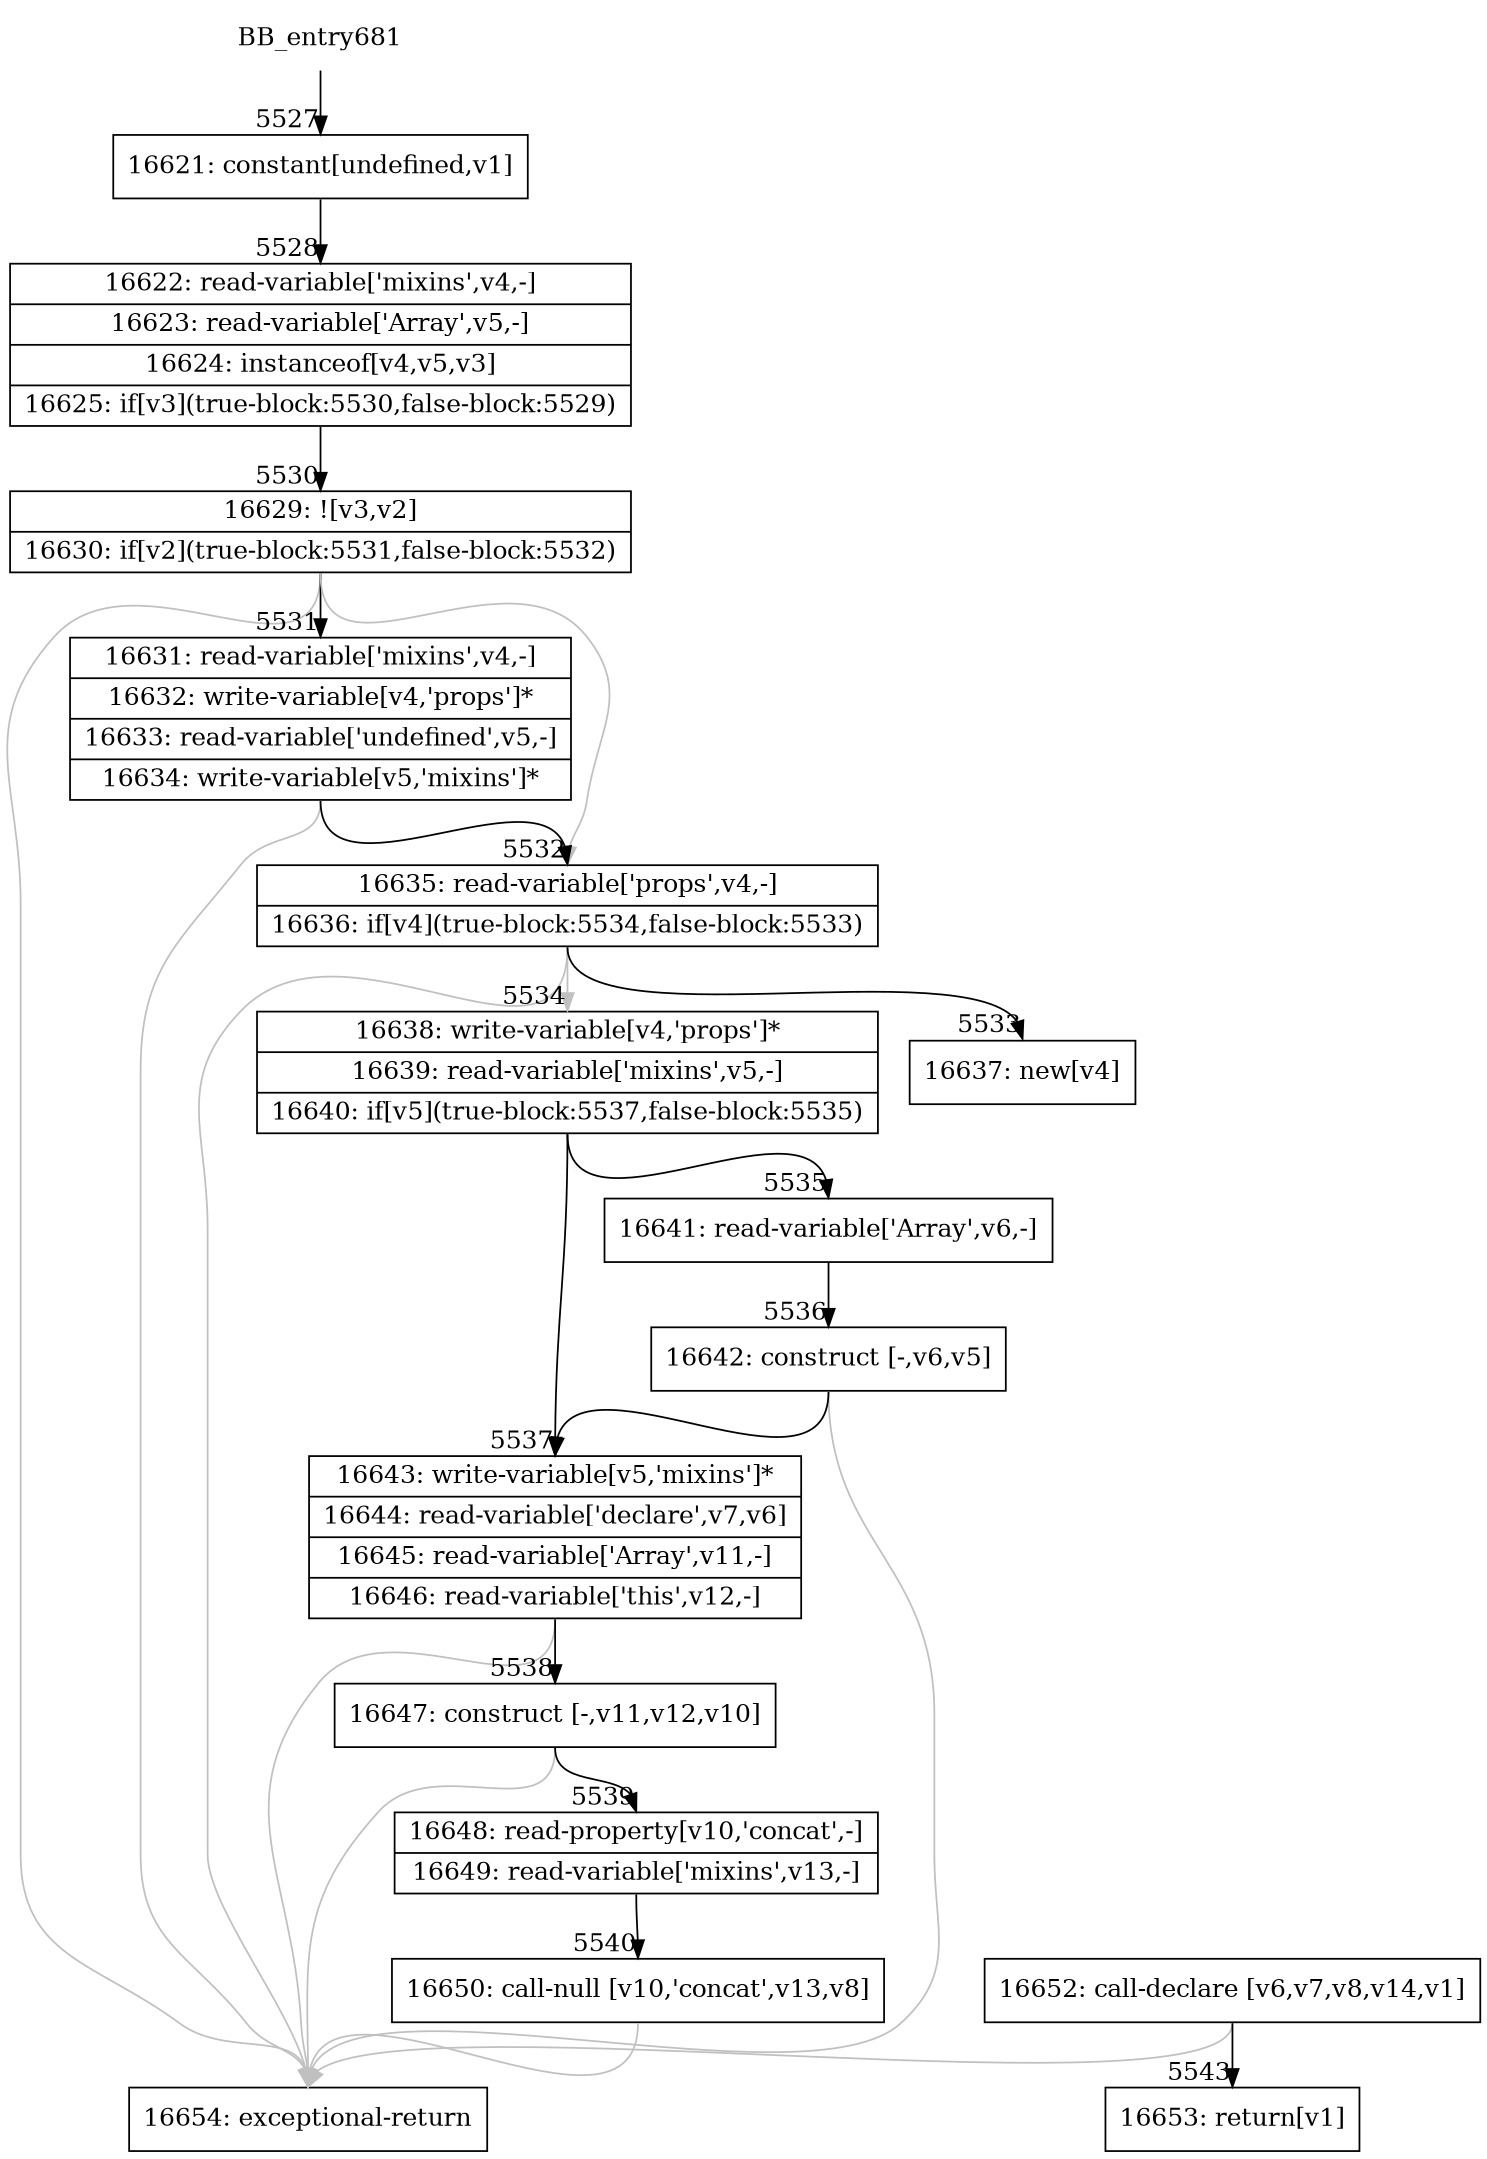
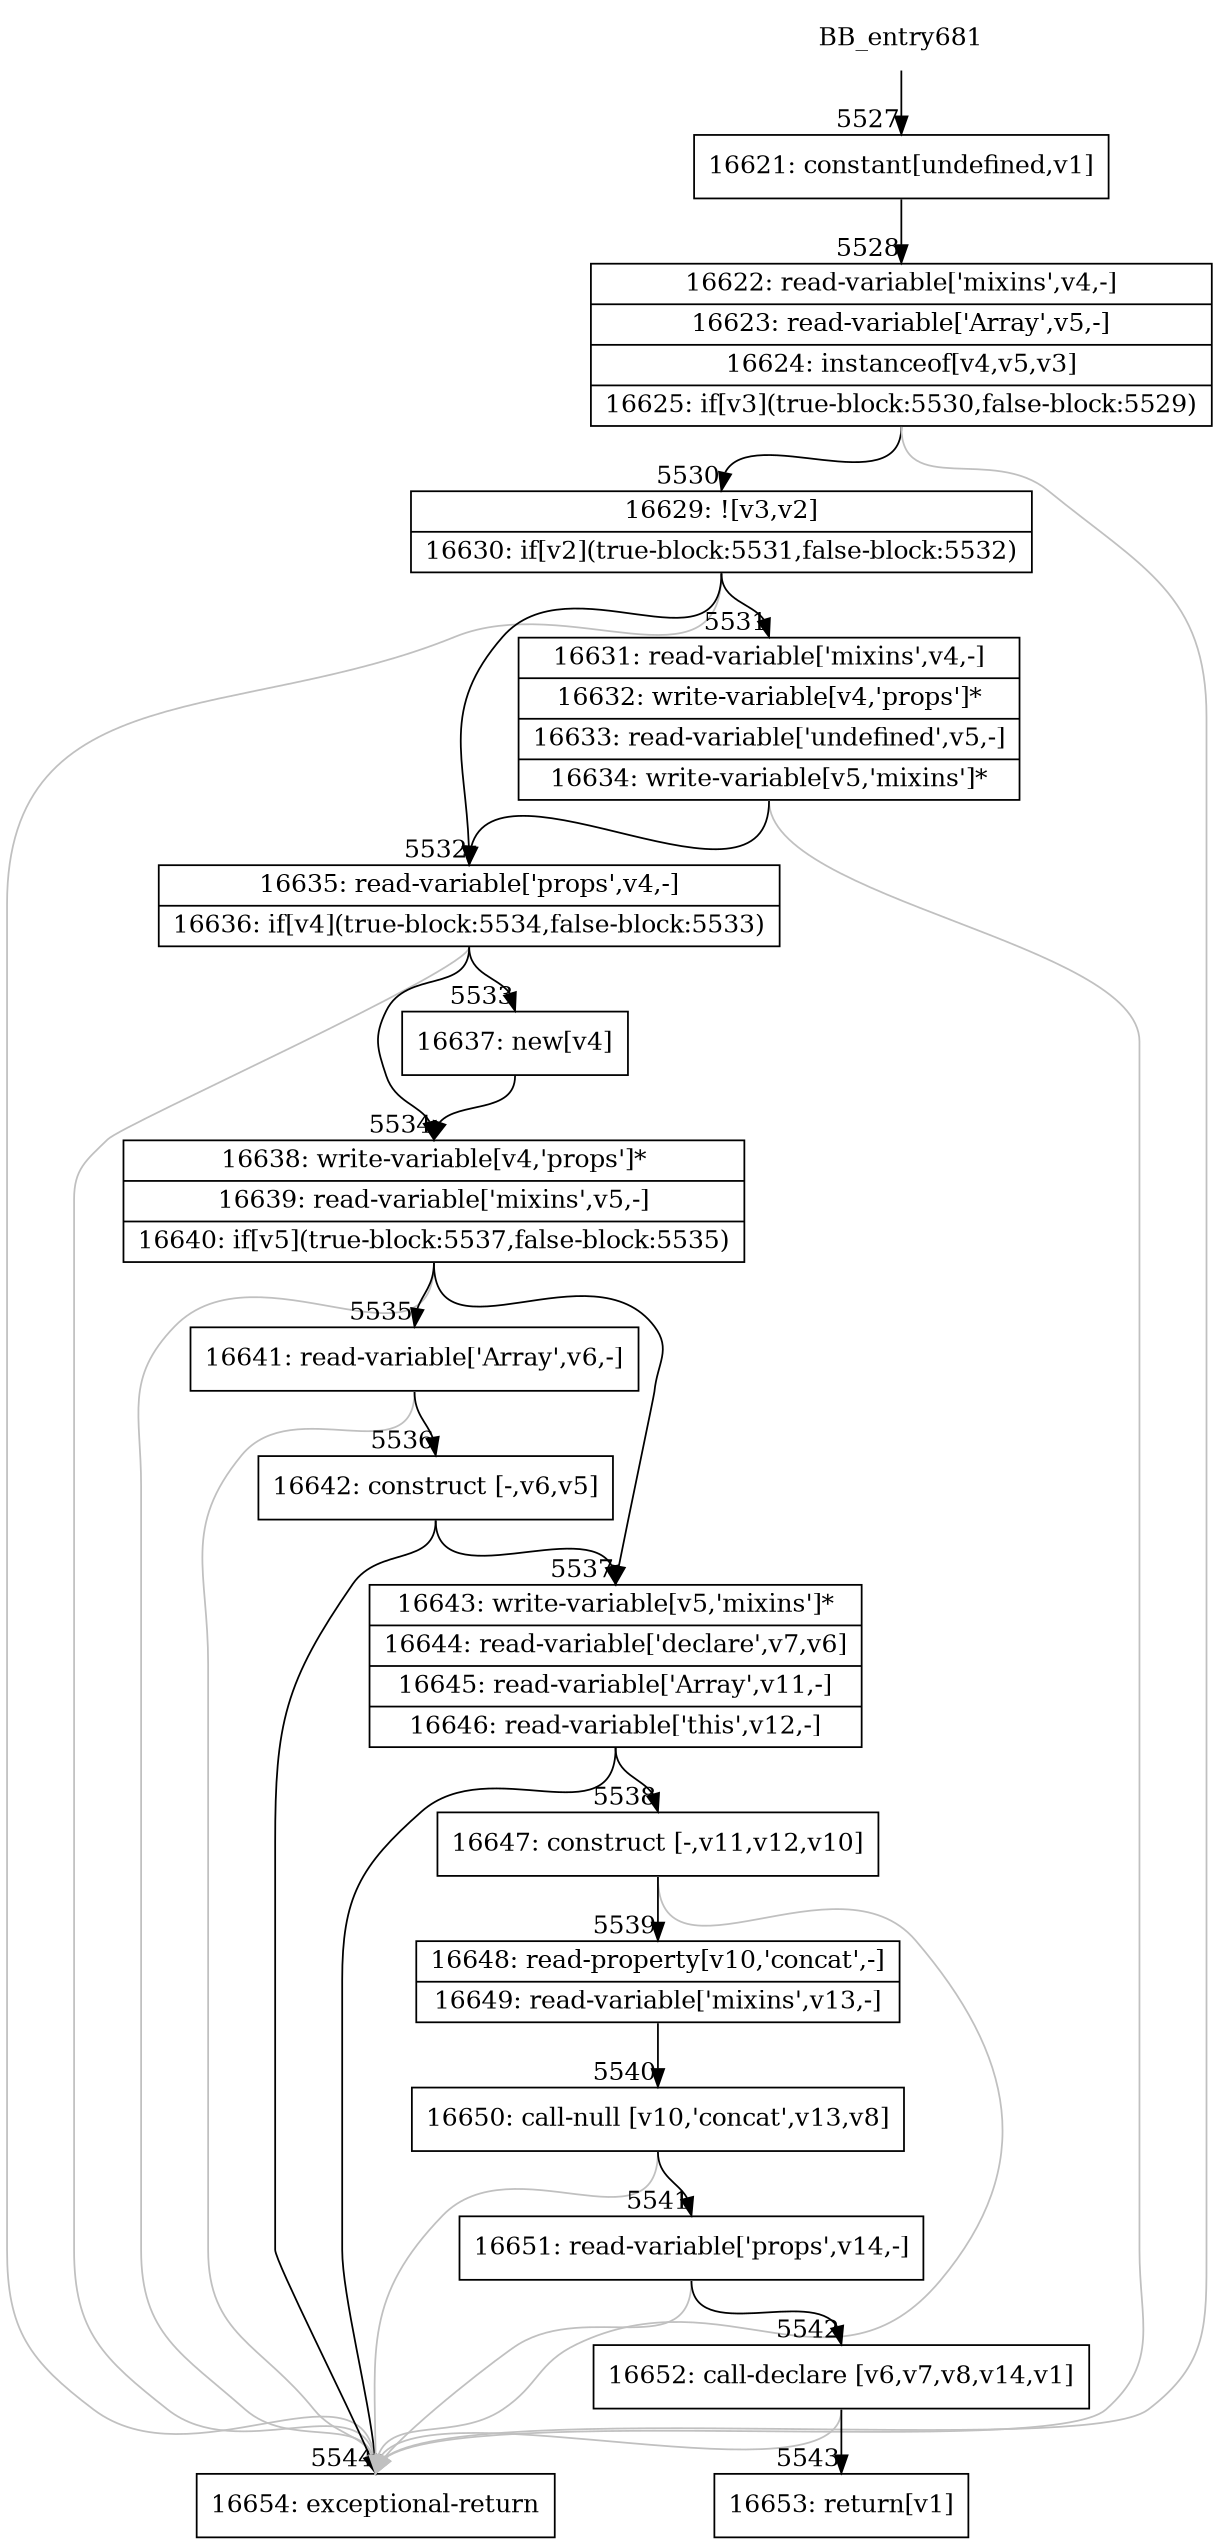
(552, 611) -> (498, 643)
(567, 970) -> (382, 1020)
none -> (483, 1106)
none -> (1206, 1724)
(285, 1737) -> (342, 2009)
none -> (141, 1804)
none -> (208, 1882)
(921, 2001) -> (275, 1966)
none -> (691, 2248)
